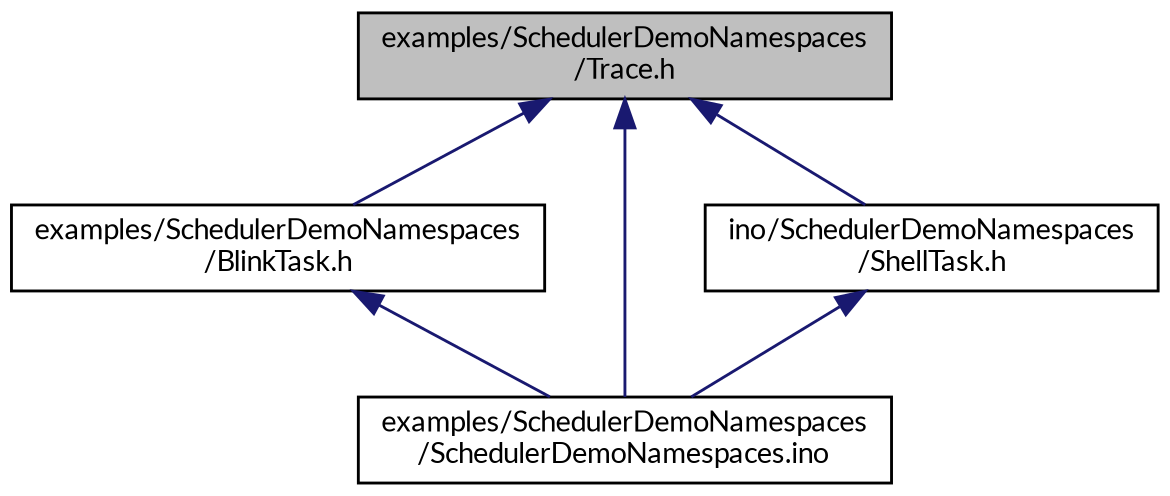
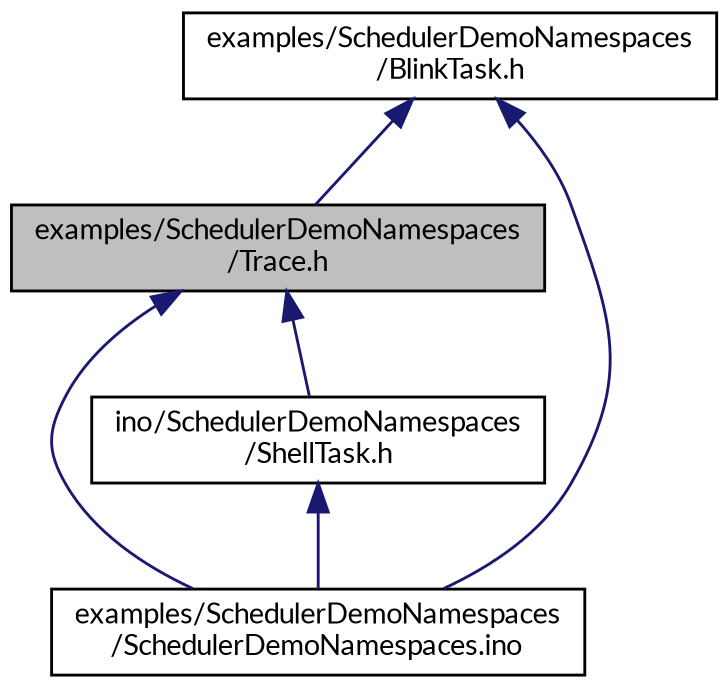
(439, 159) -> (354, 163)
